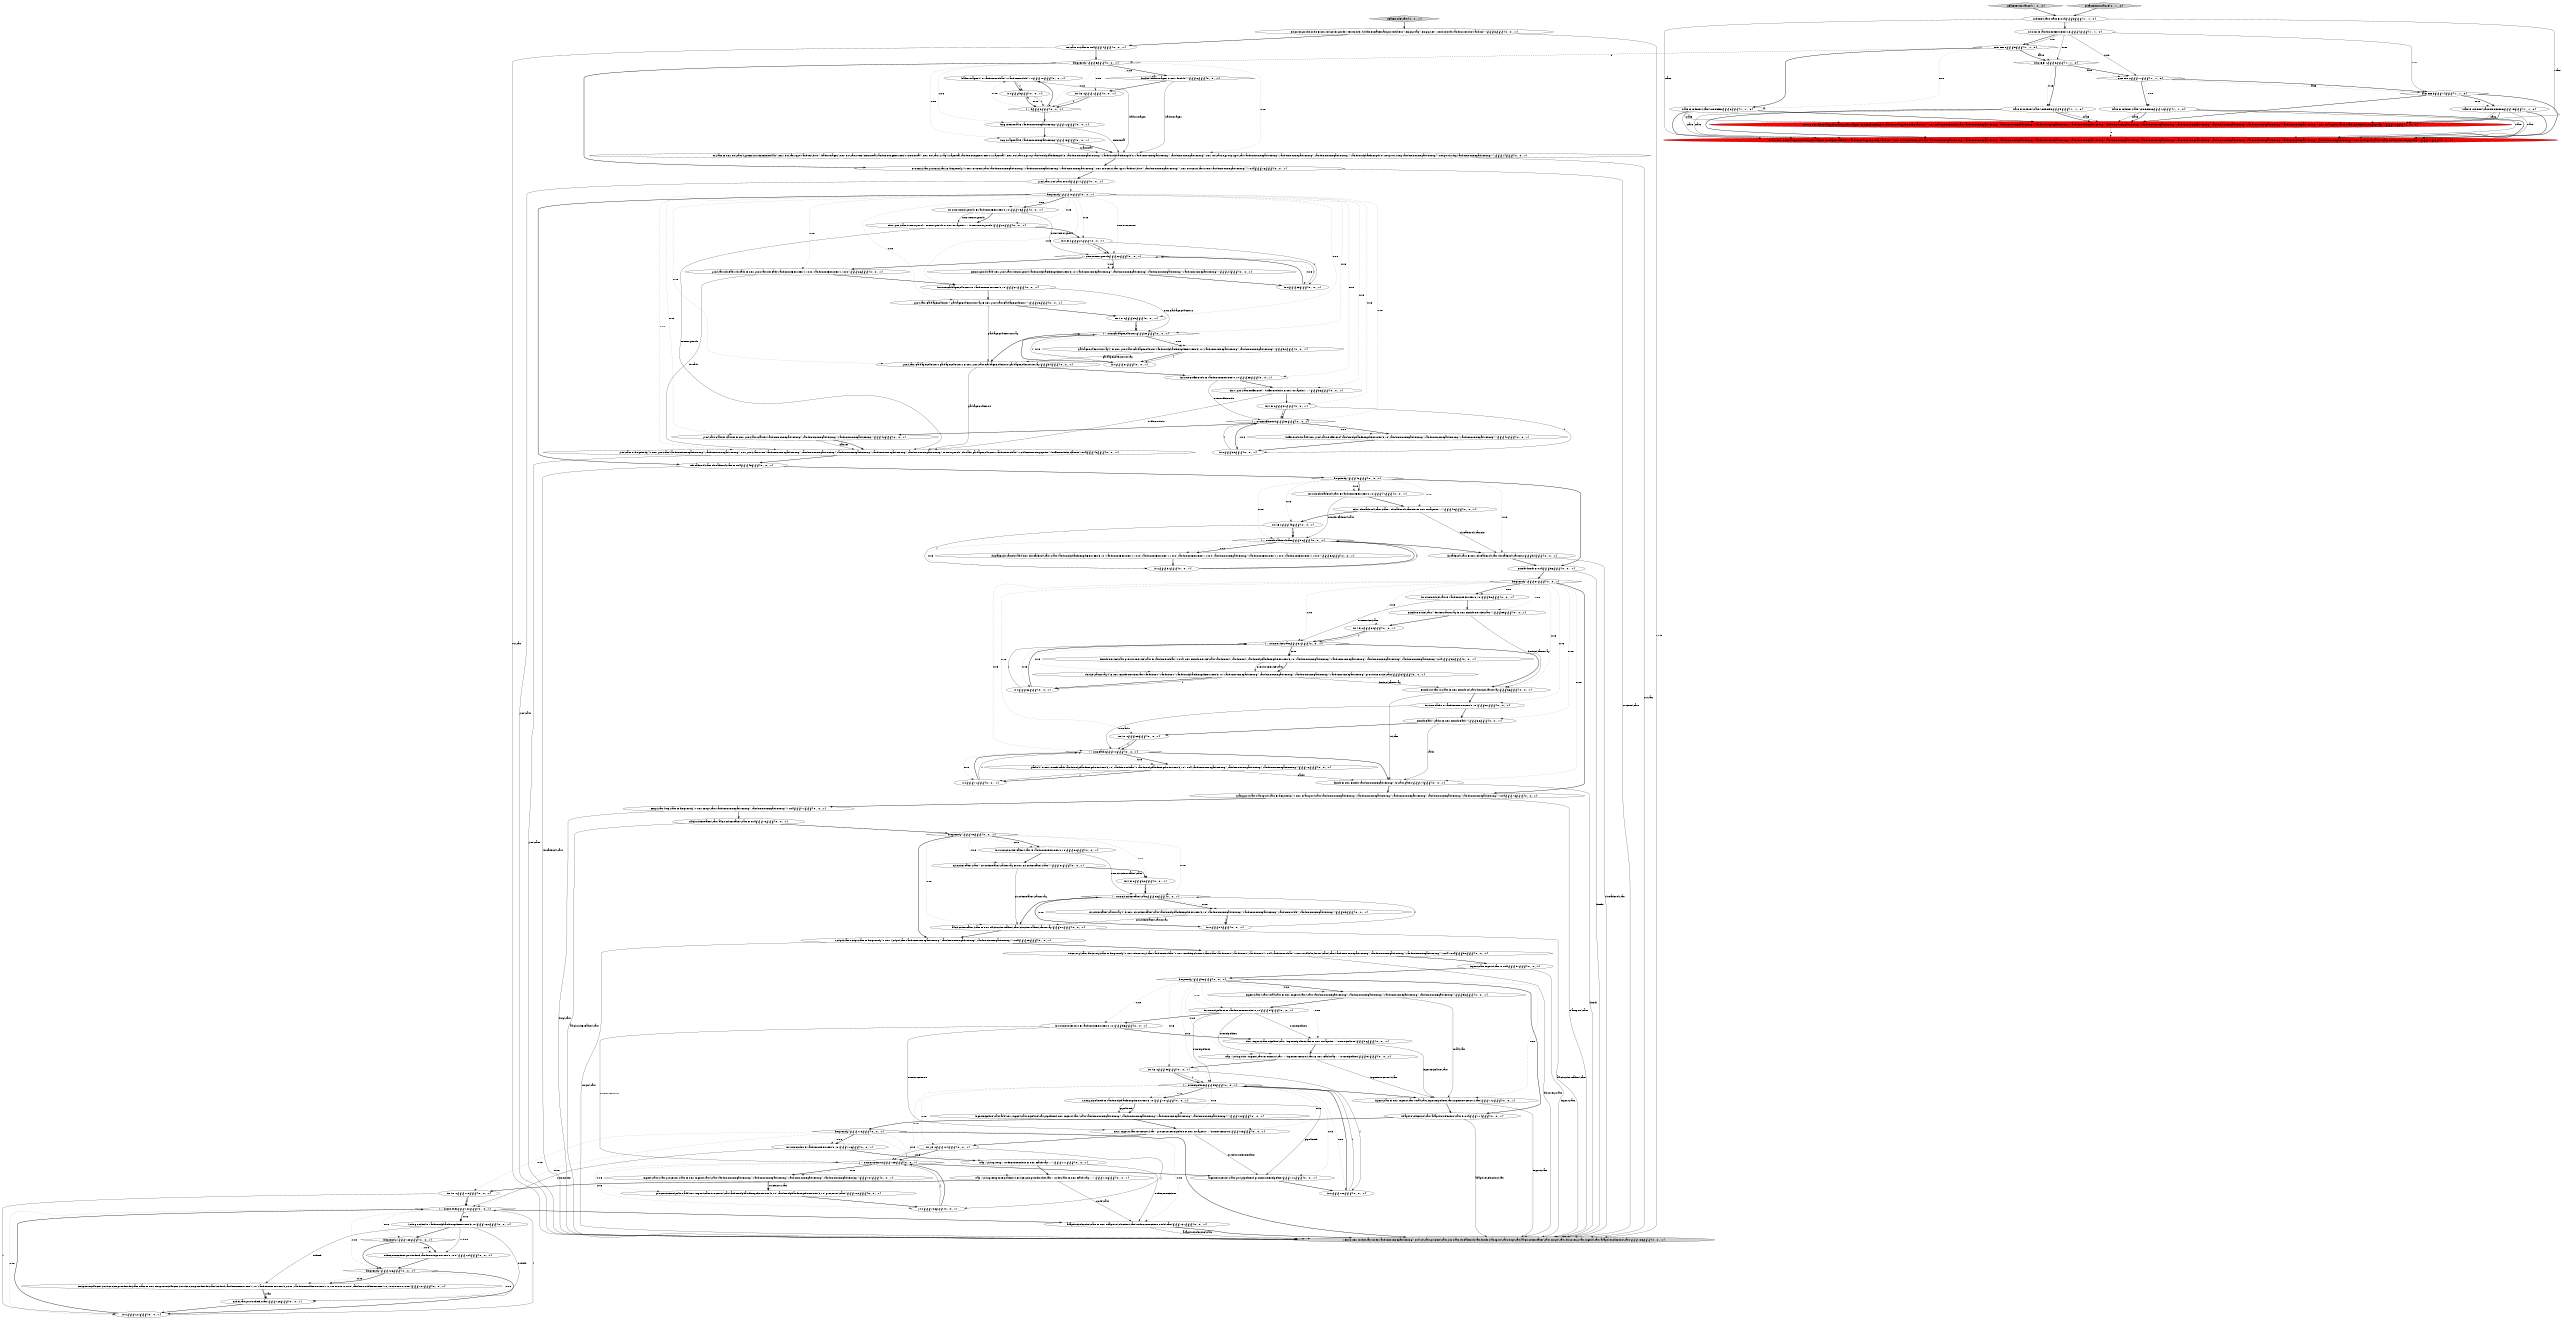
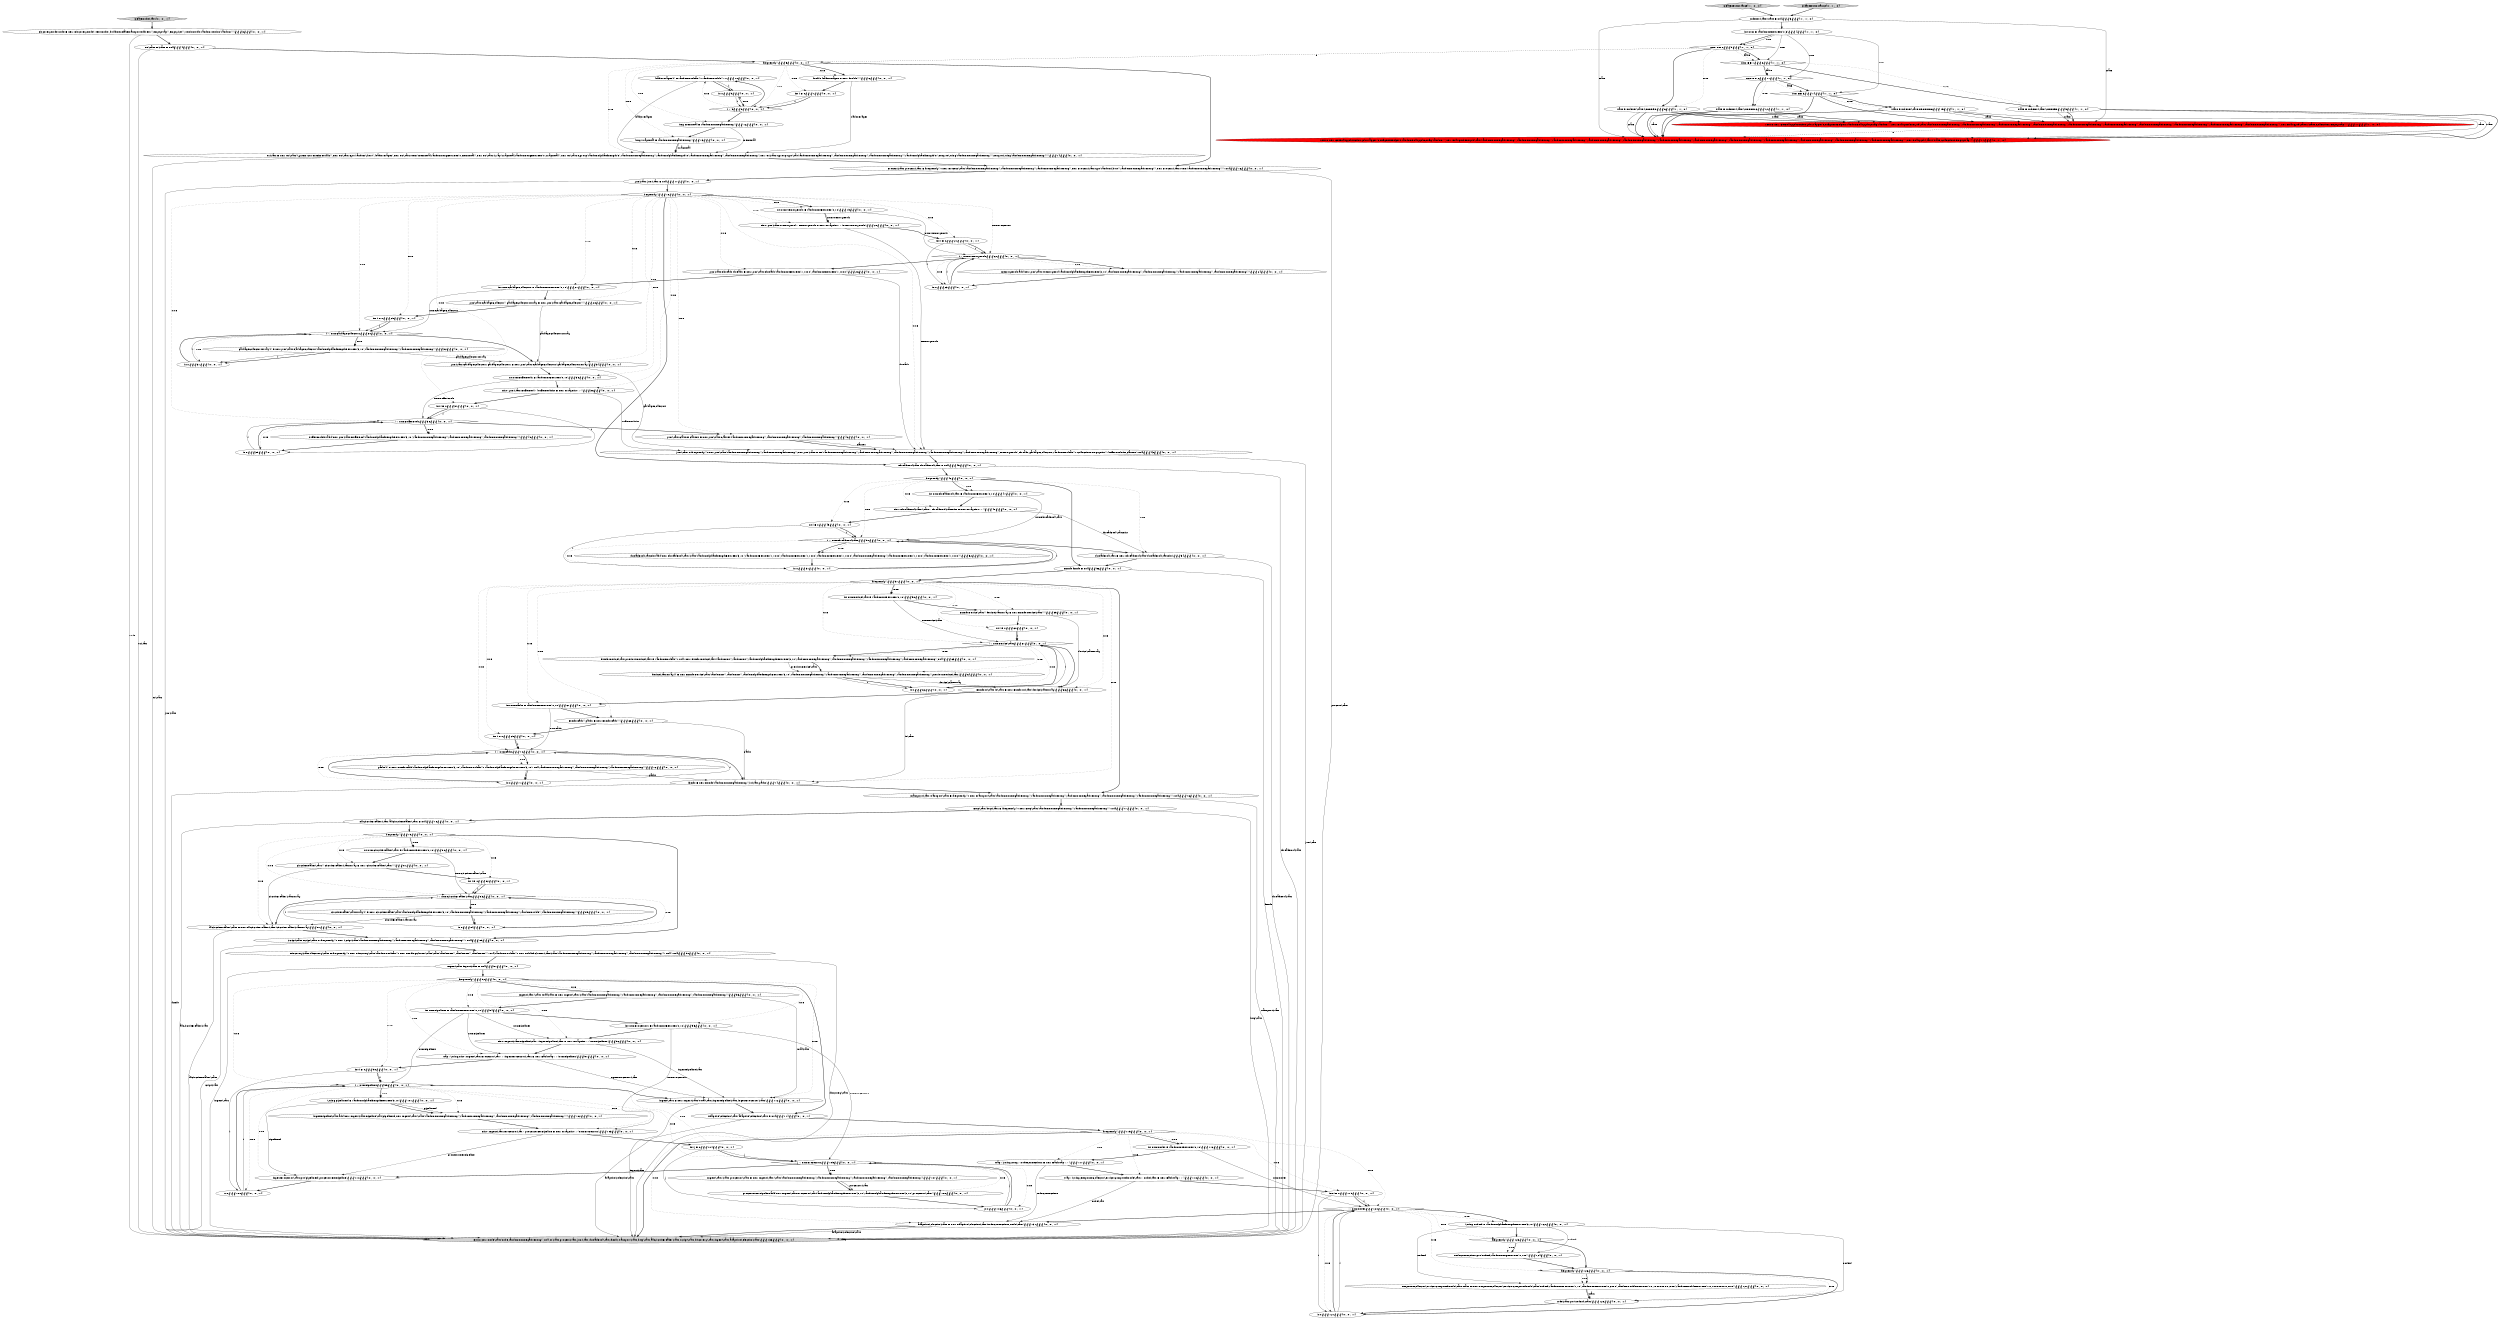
(1180, 78) -> (852, 78)
(1071, 187) -> (667, 187)
(981, 1090) -> (630, 1095)
